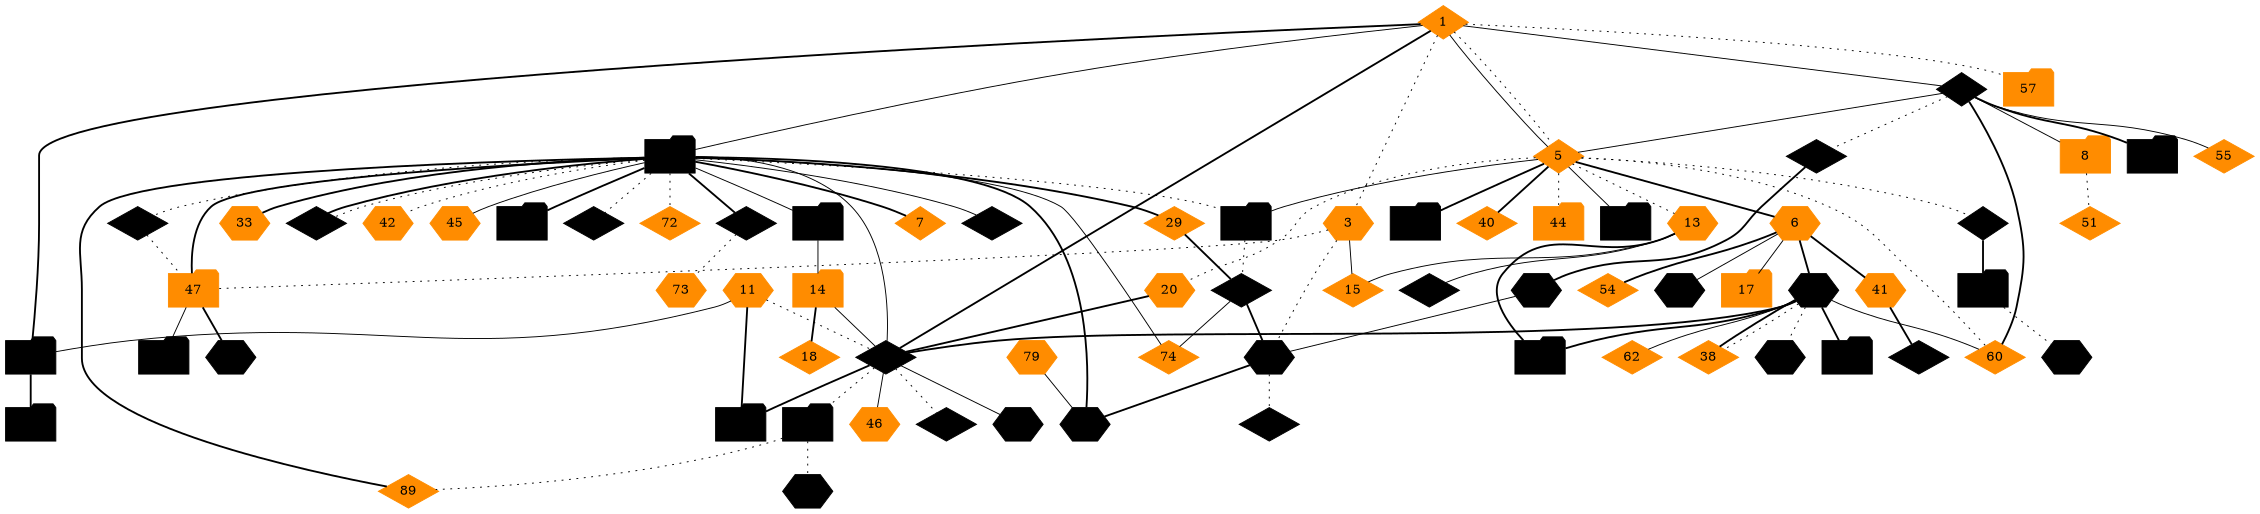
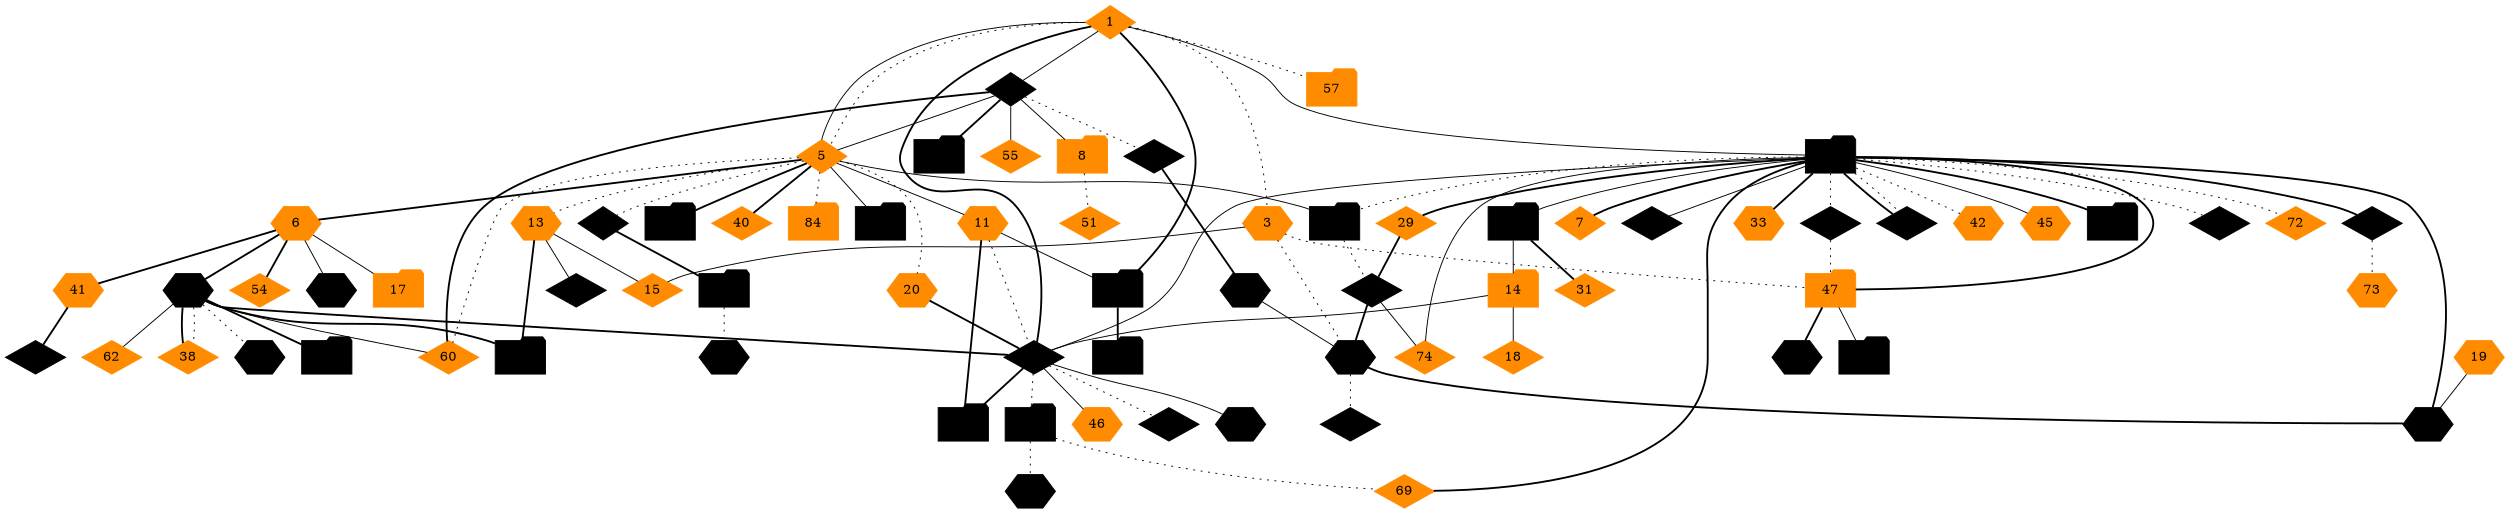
none -> (913, 194)
(1559, 223) -> (813, 223)
none -> (1585, 290)
(813, 329) -> (1513, 324)
(1032, 357) -> (2479, 357)
(409, 491) -> (1404, 491)
